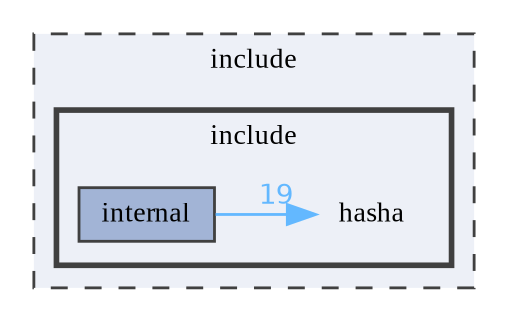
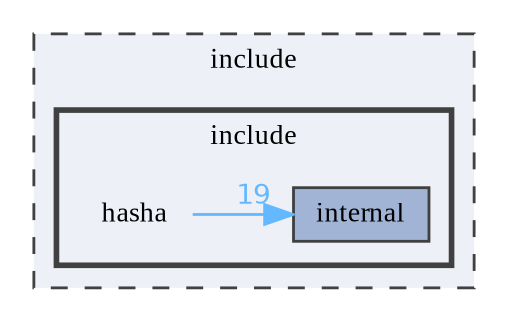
(251, 214) -> (228, 214)
